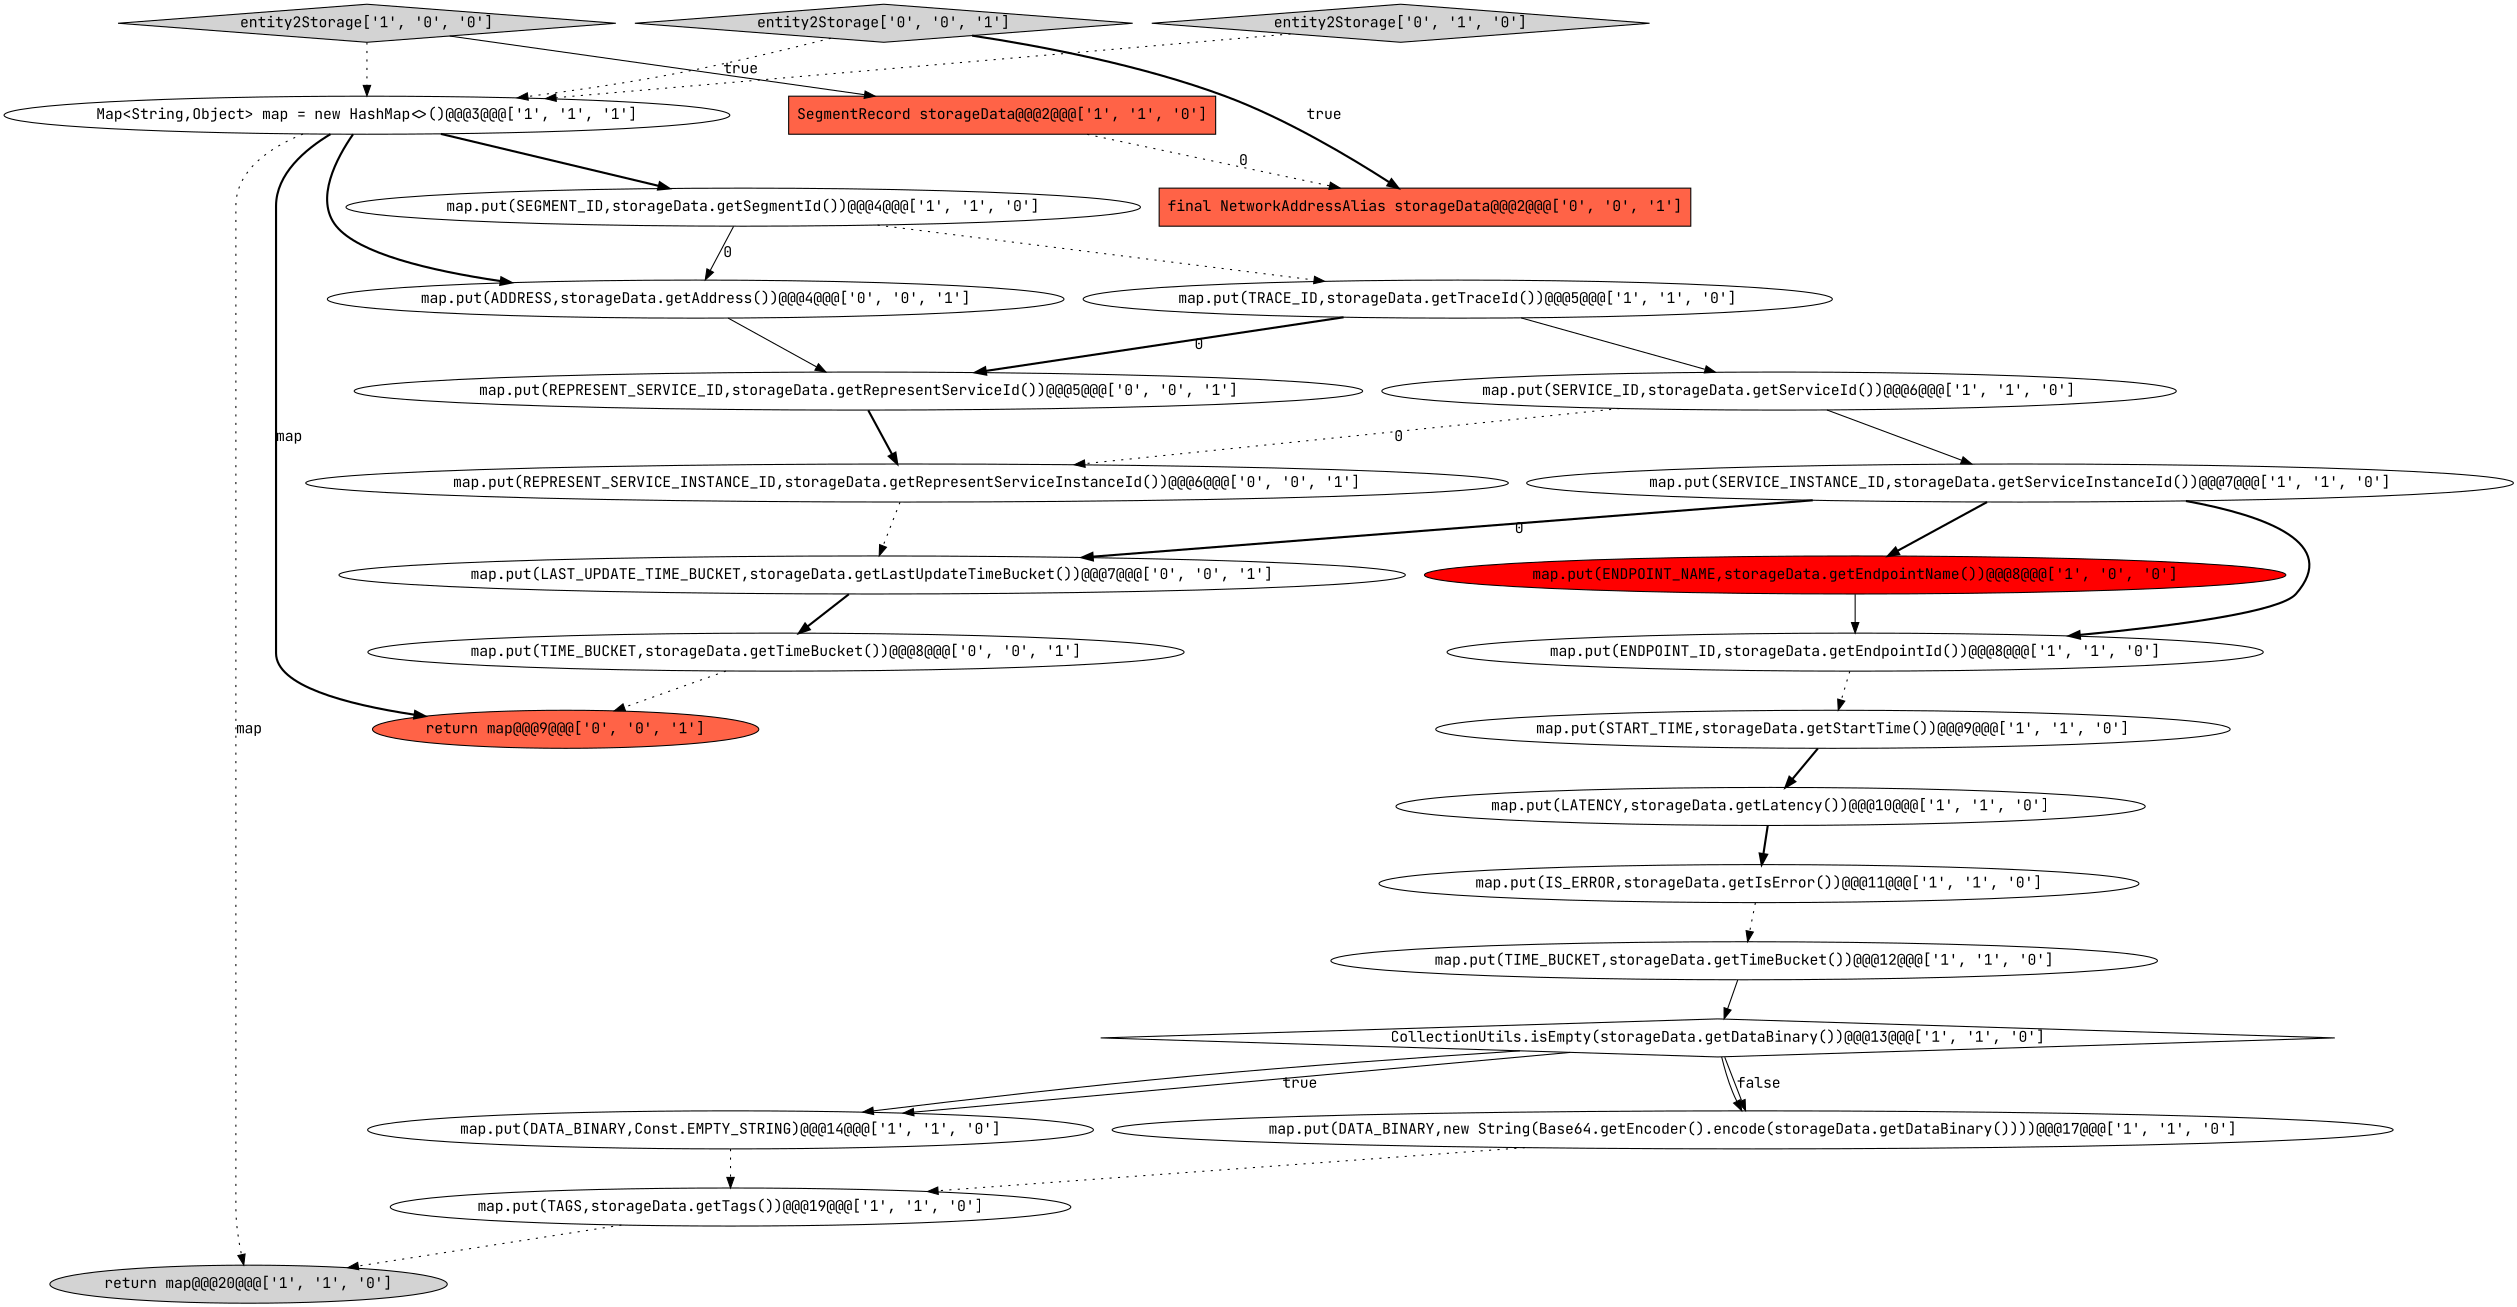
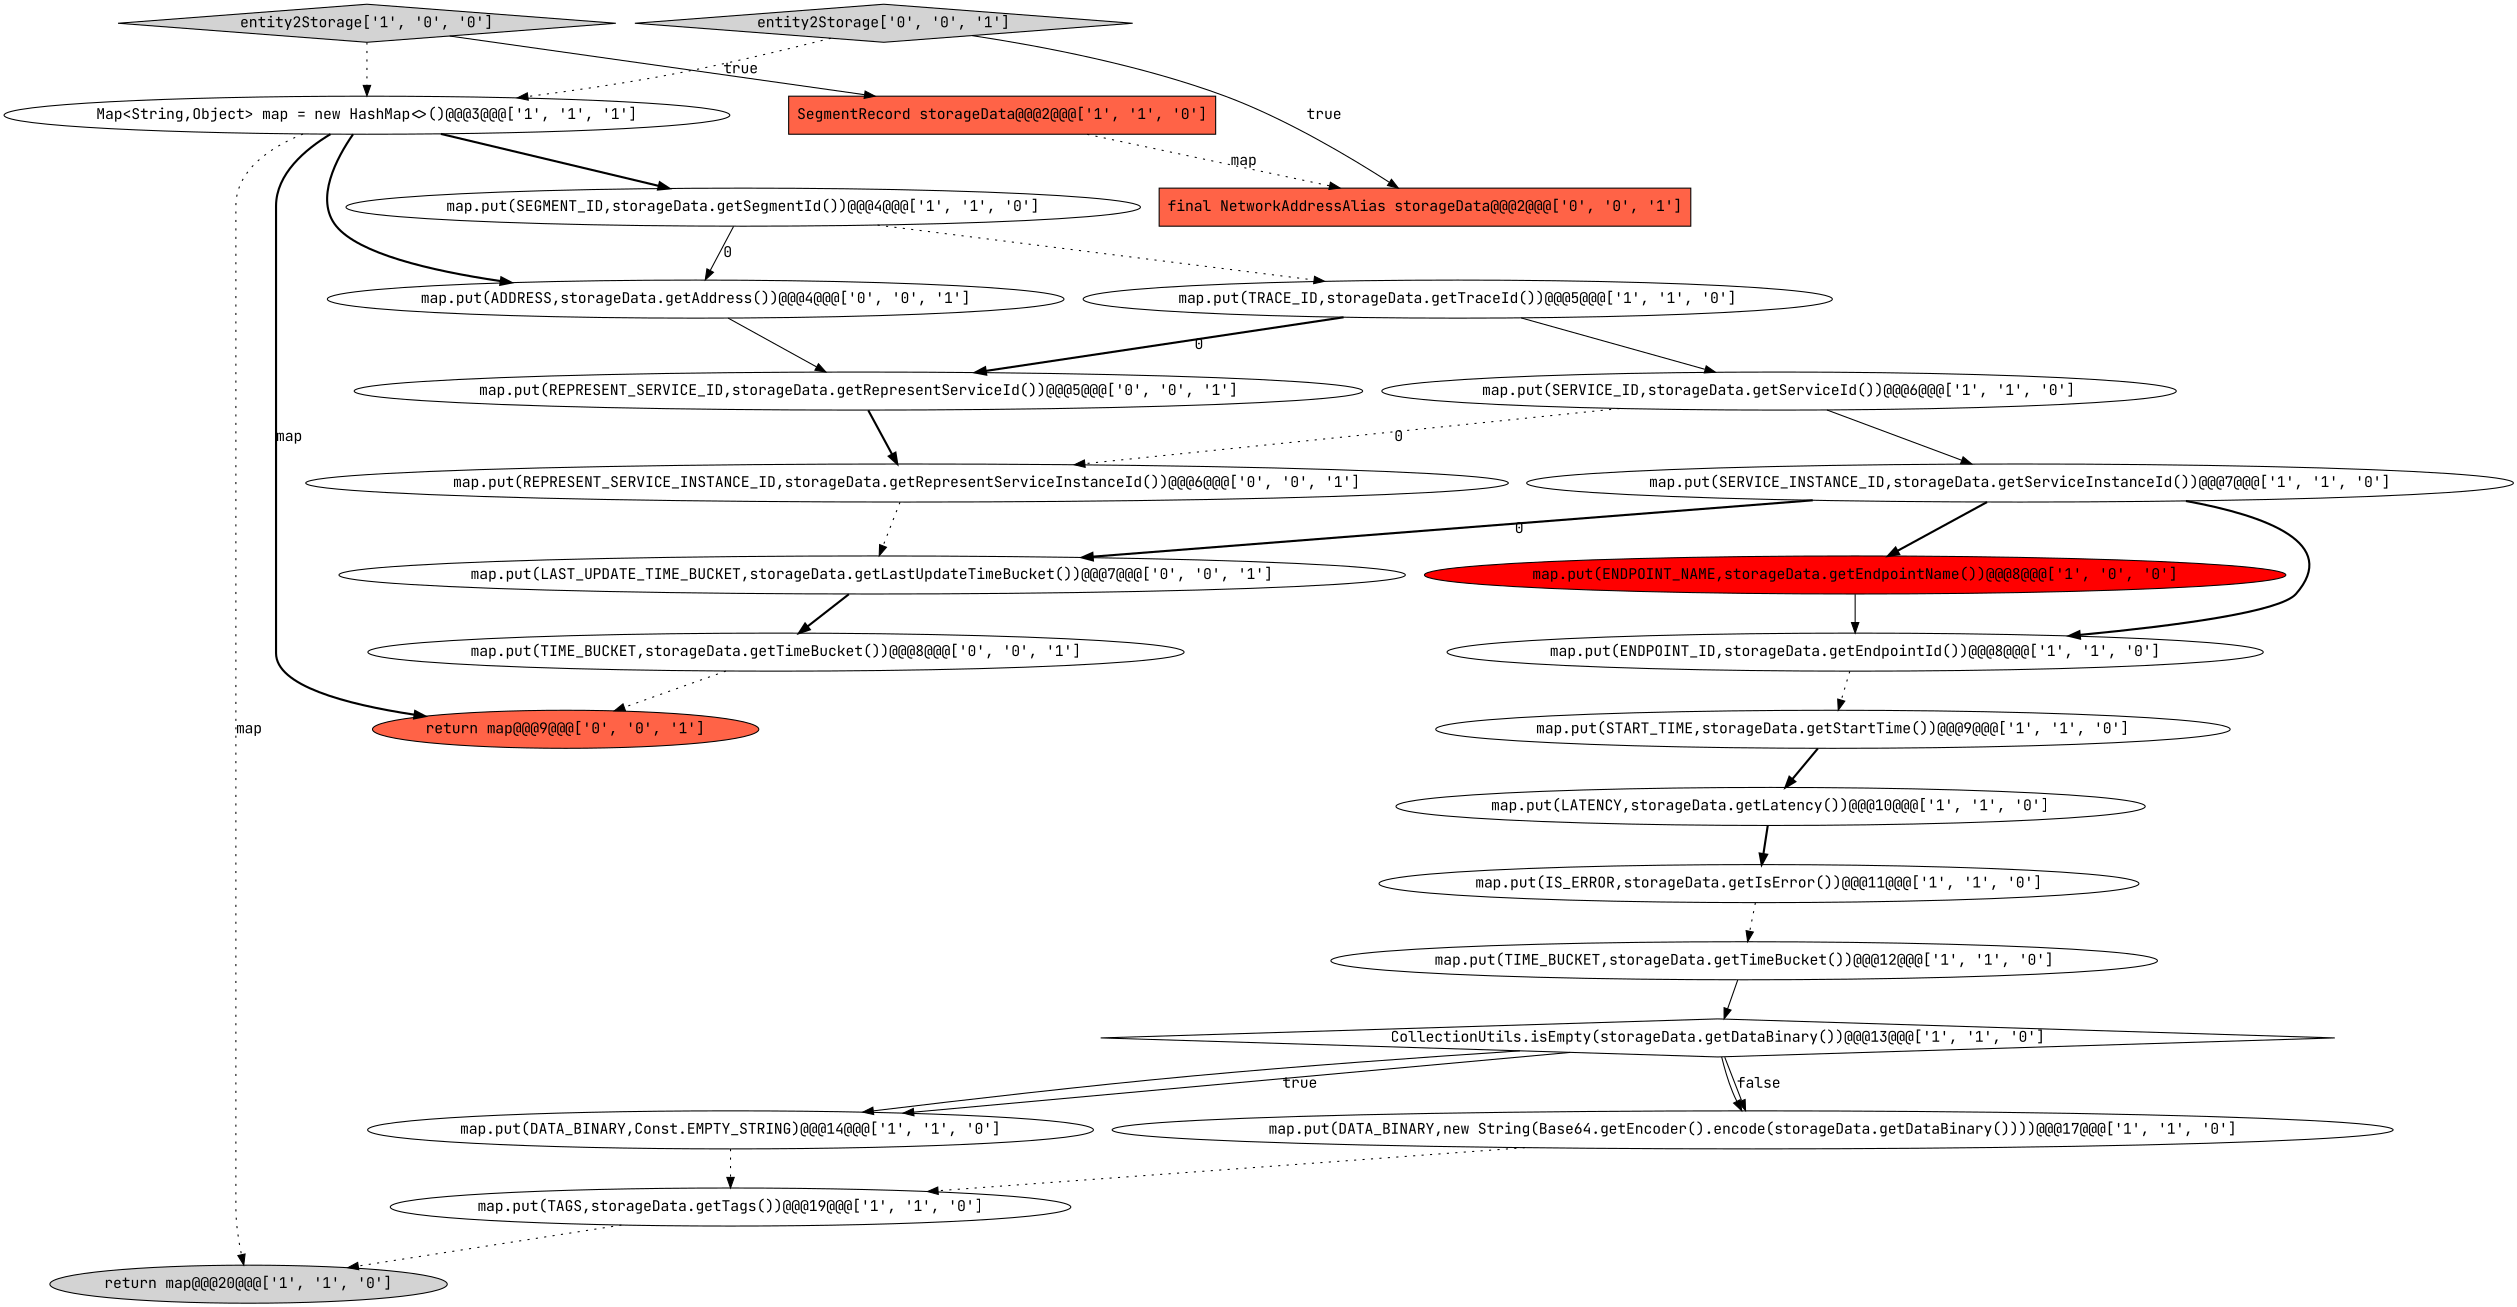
(1401, 23) -> none
(1190, 84) -> (1190, 84)
(1244, 161) -> (1244, 161)
